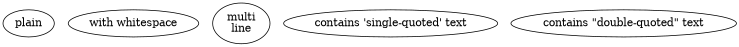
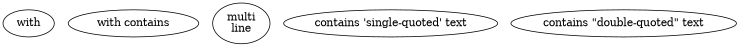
(29, 23) -> (29, 23)
(133, 23) -> (133, 23)
